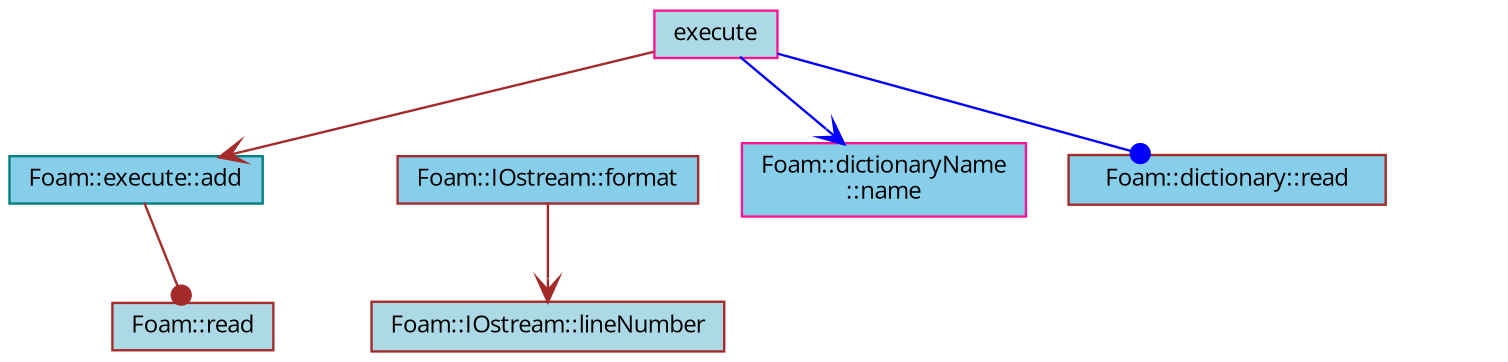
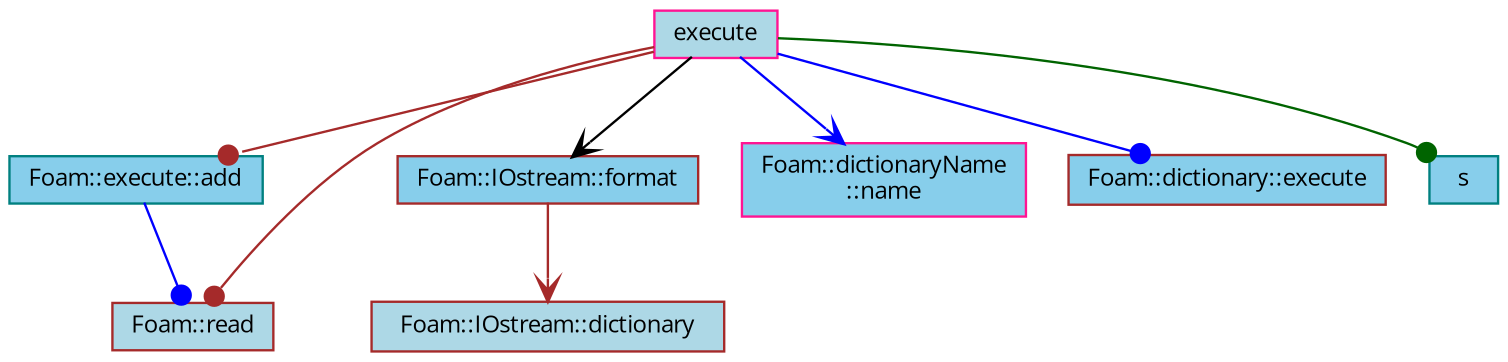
none -> (641, 99)
(448, 102) -> (397, 114)
none -> (402, 130)
(1227, 180) -> (1227, 180)
none -> (1464, 180)
(161, 244) -> (161, 244)
(548, 327) -> (548, 327)
